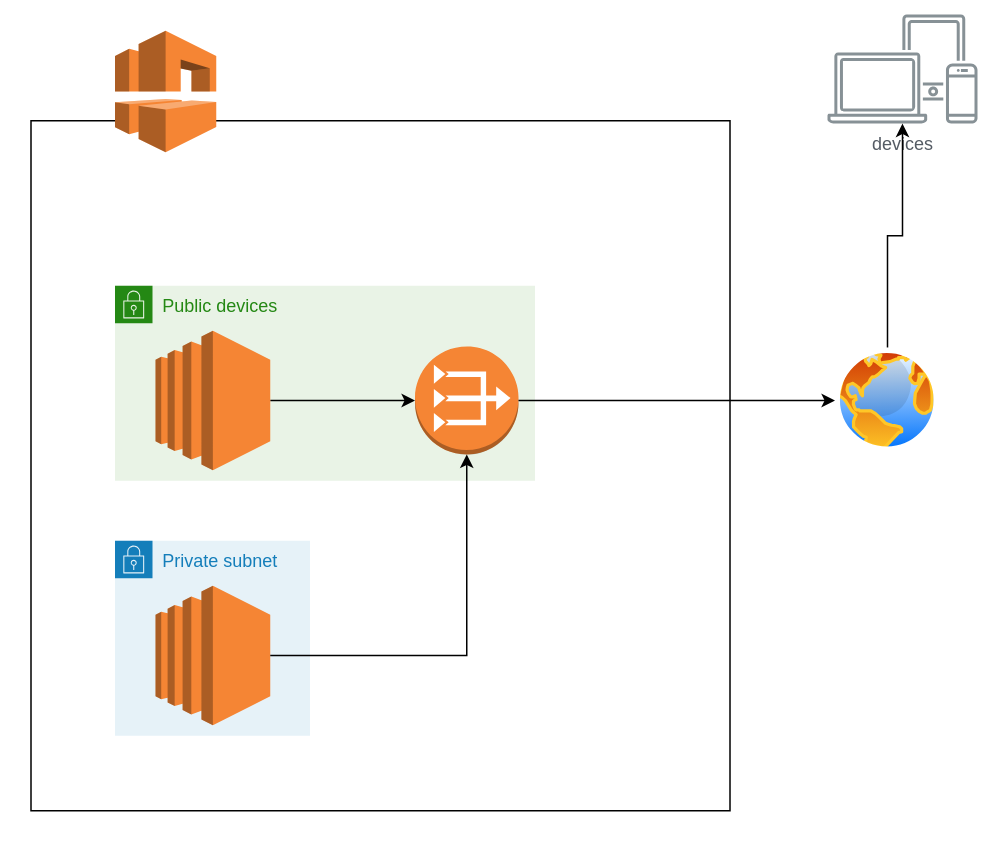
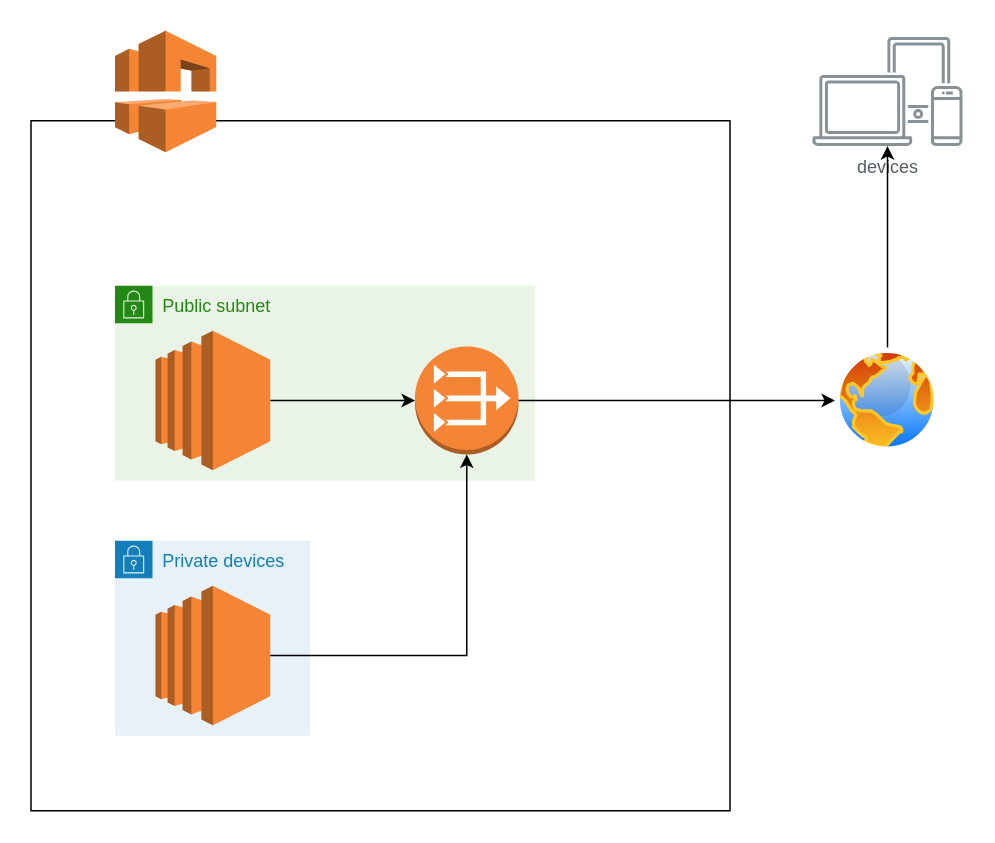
(902, 69) -> (887, 92)
(224, 307) -> (221, 307)
(229, 562) -> (231, 562)
